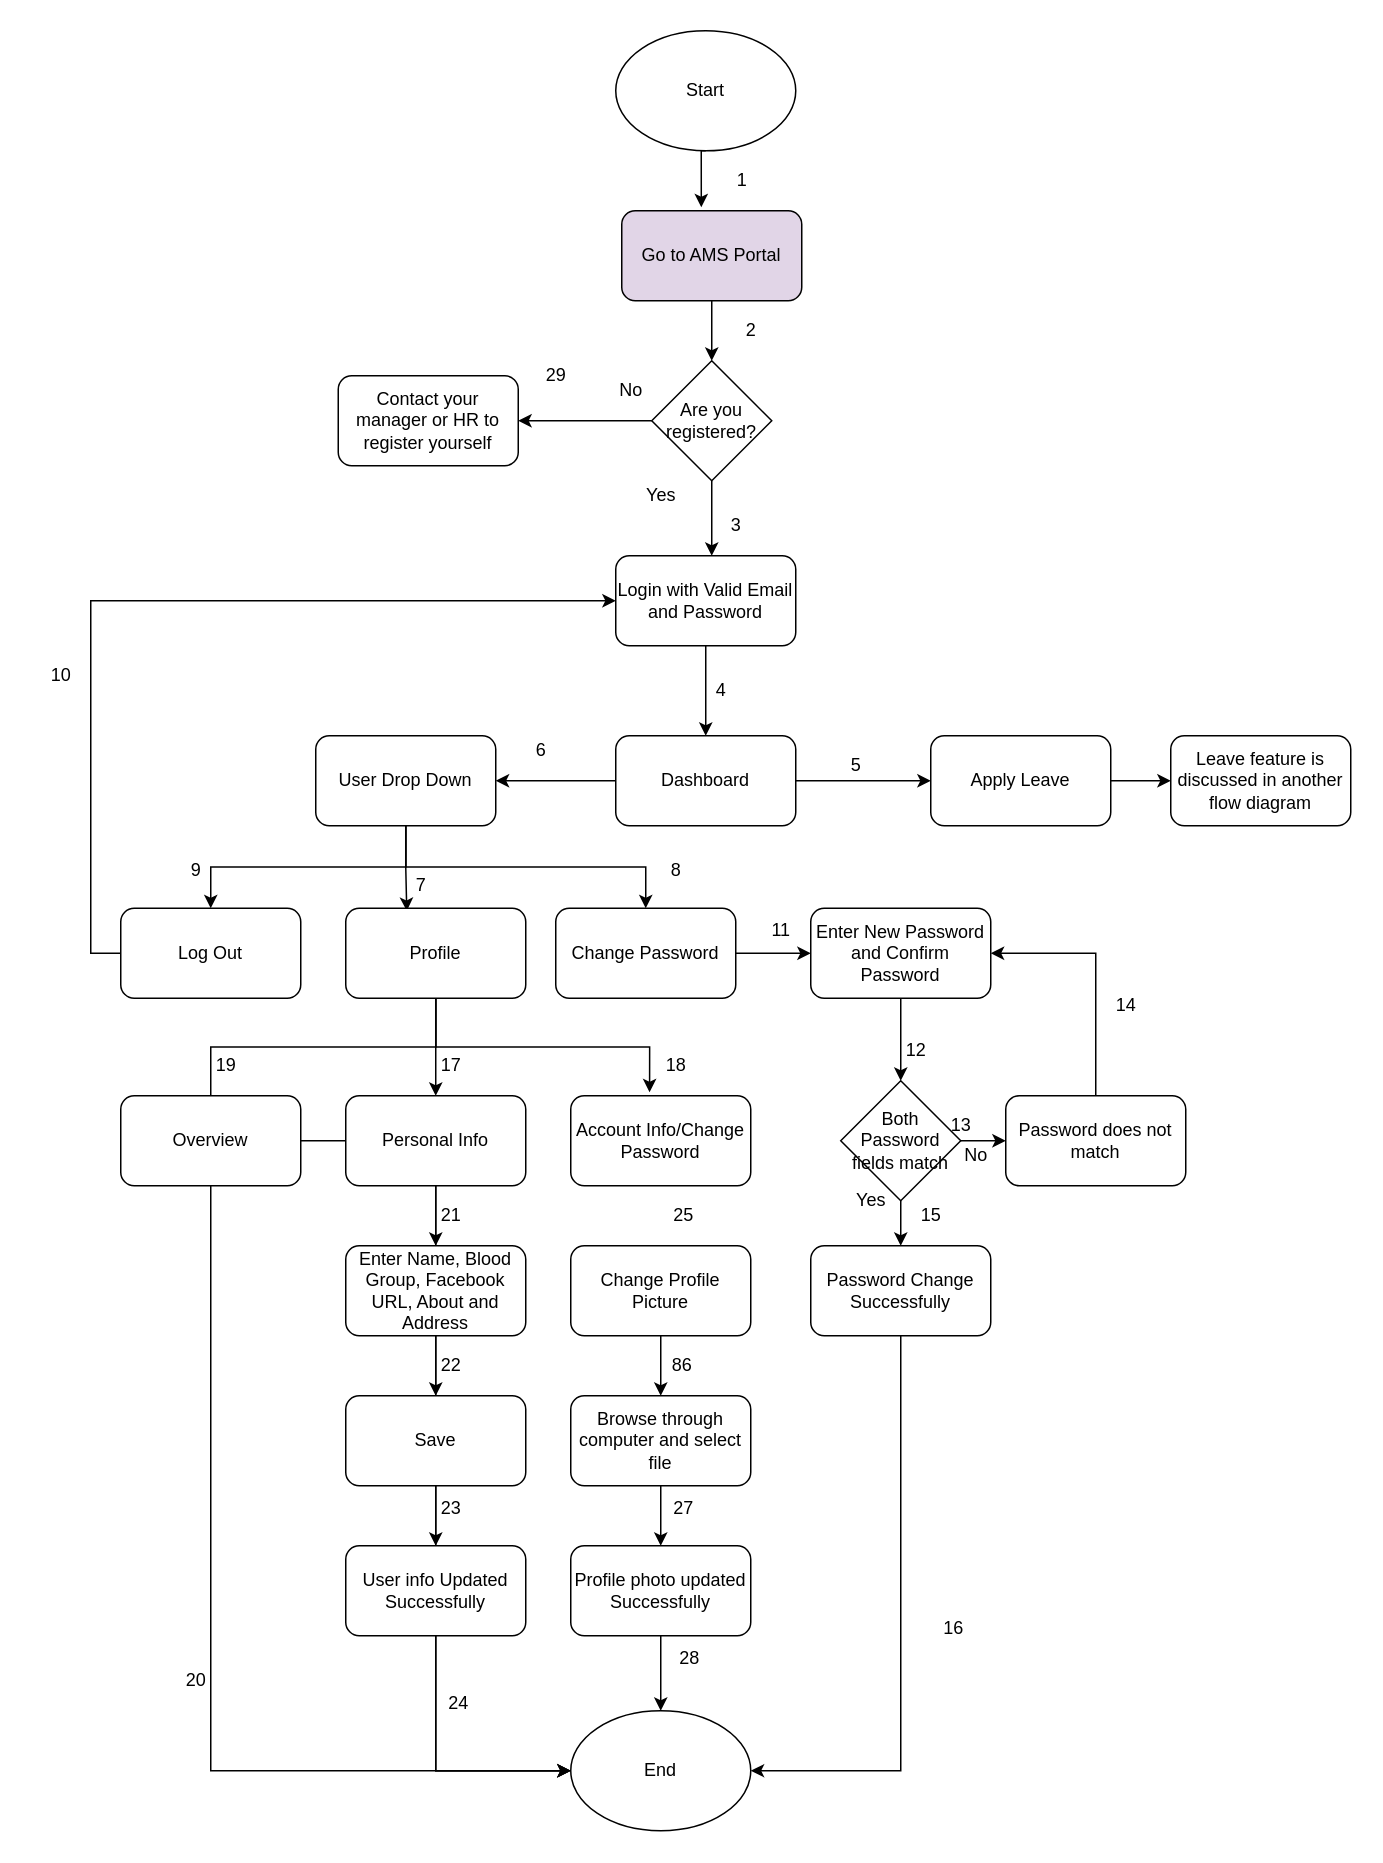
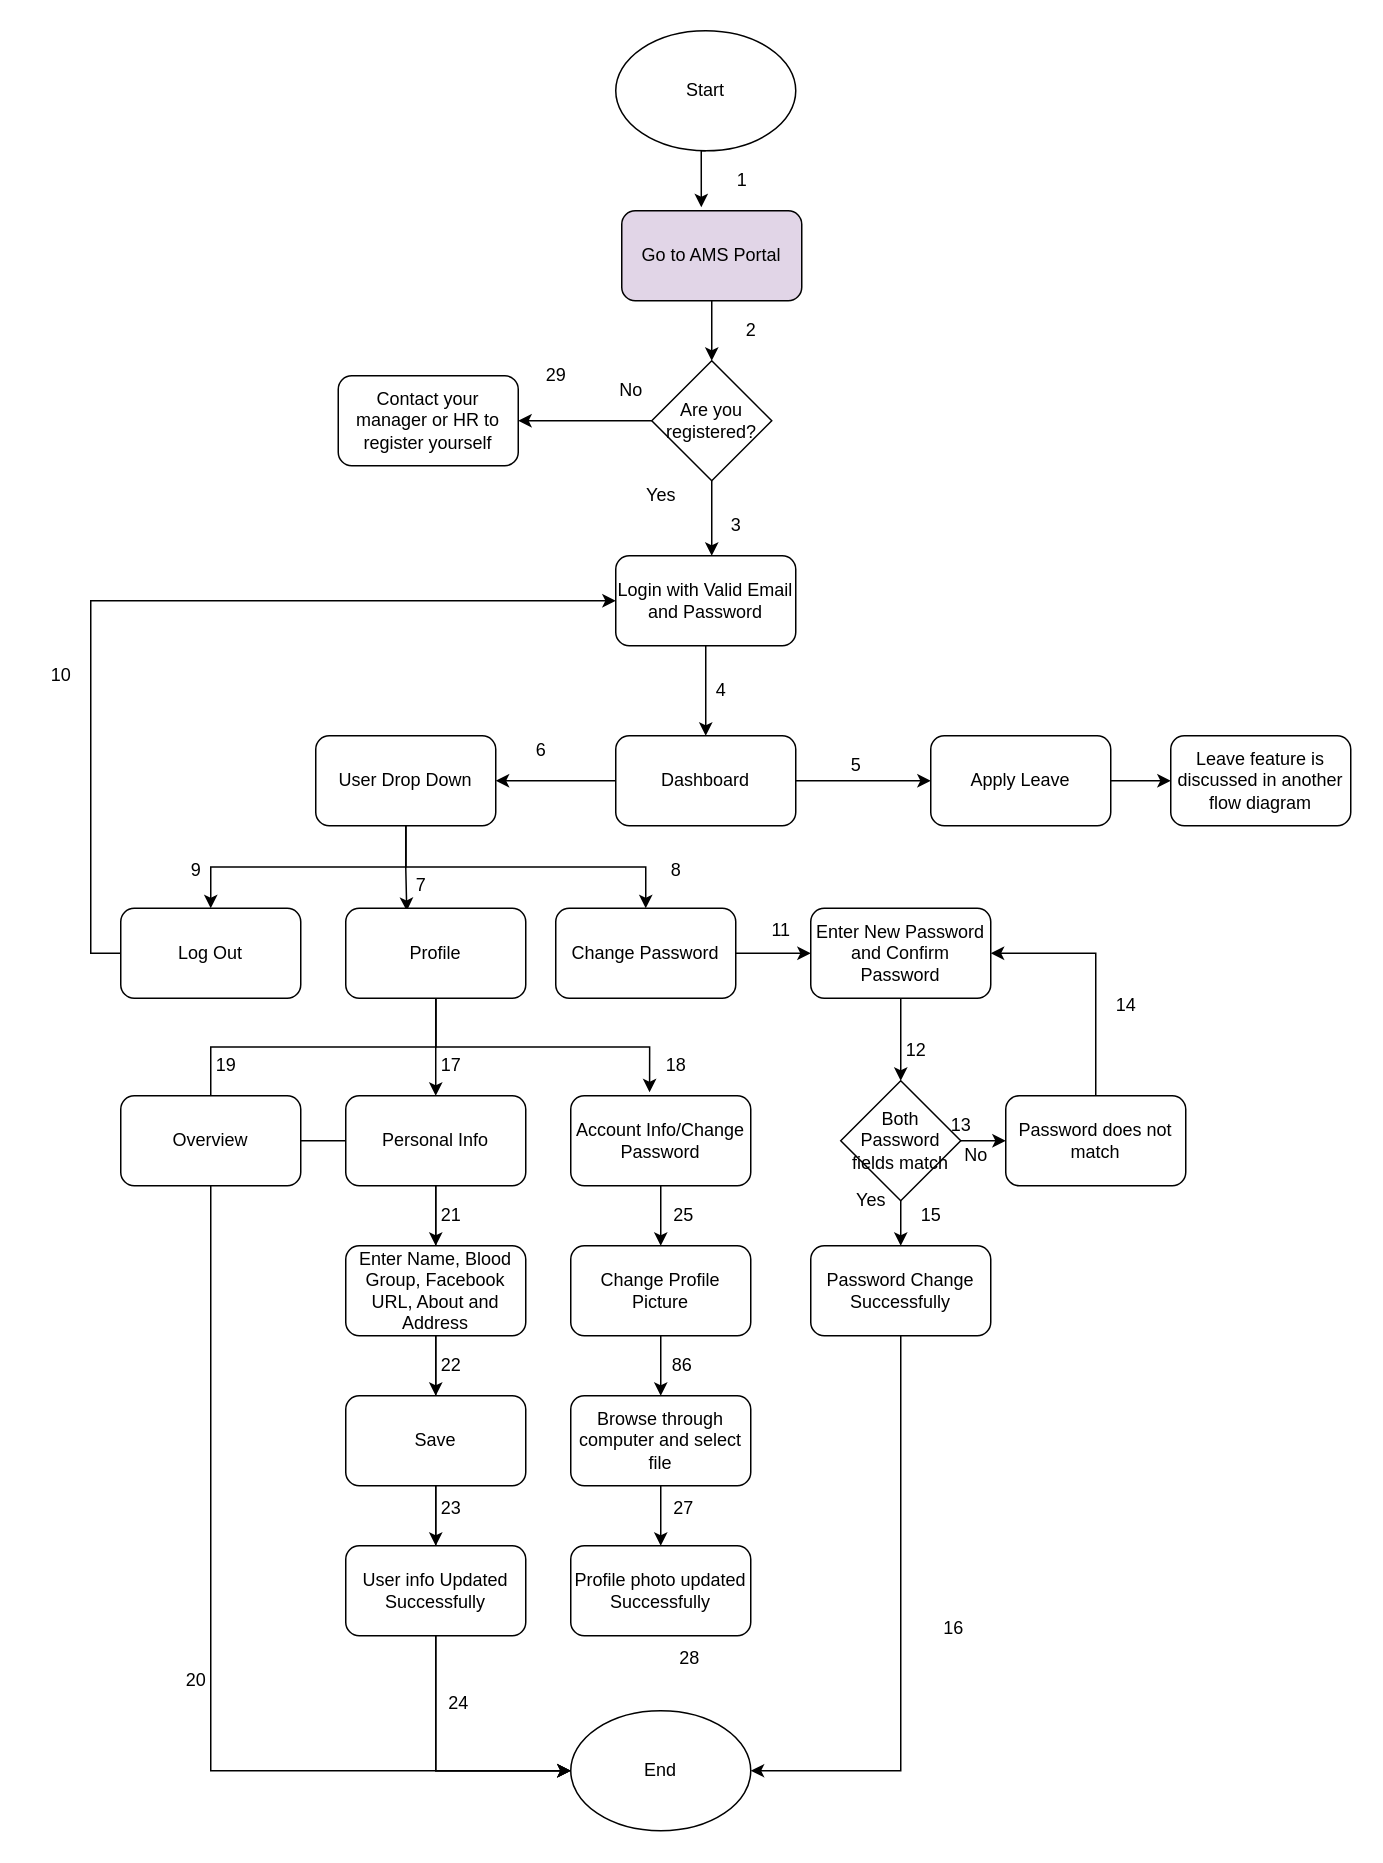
none -> (661, 1211)
(661, 1668) -> none
